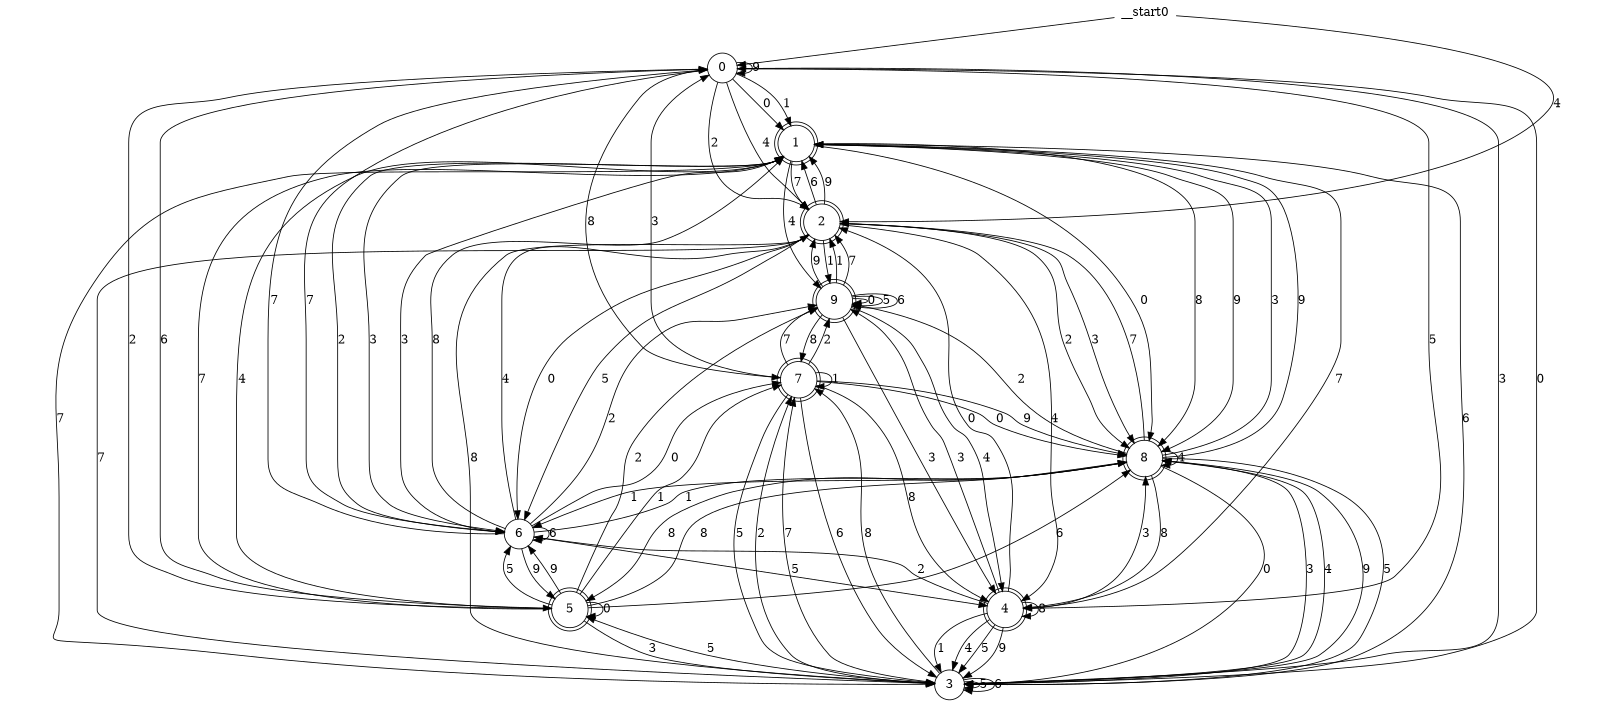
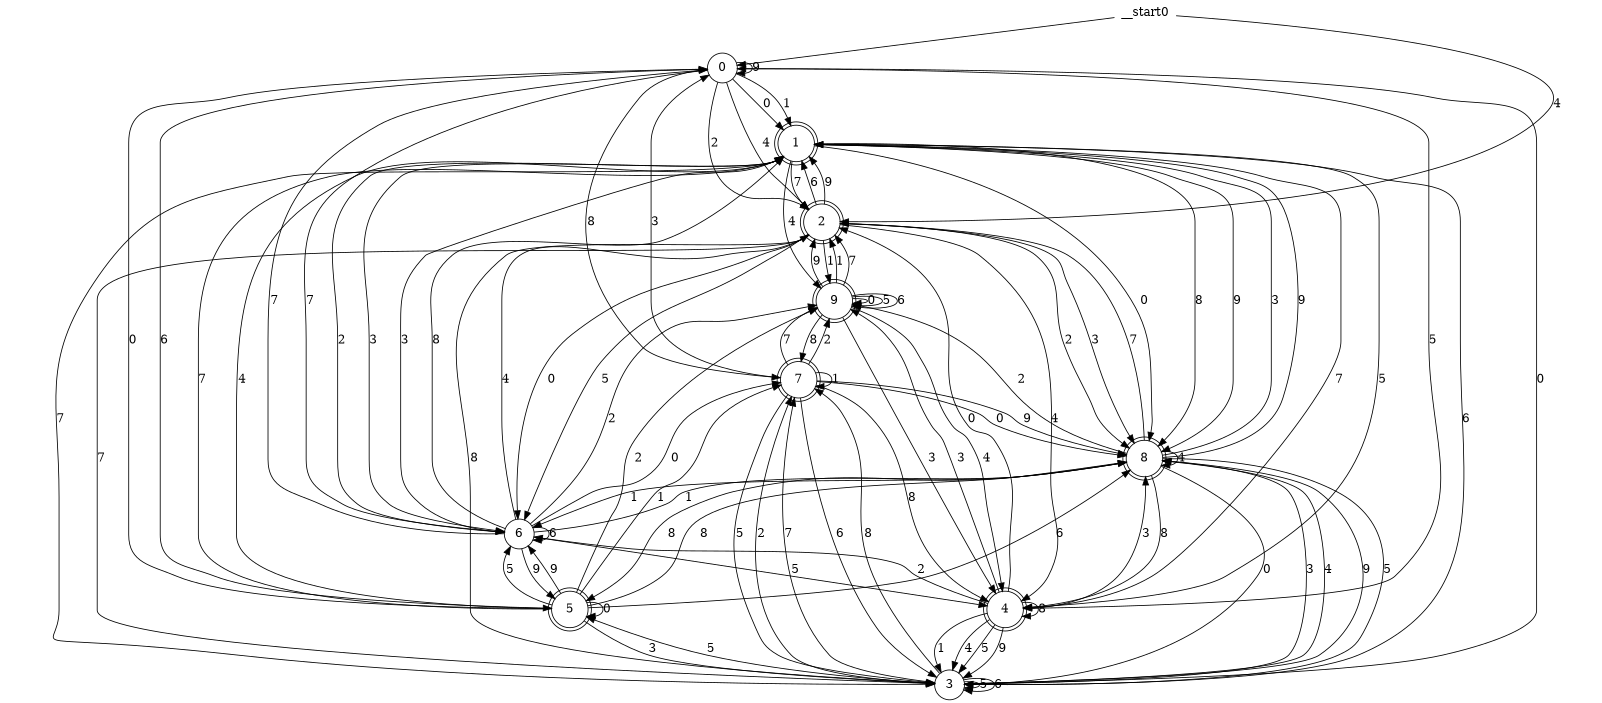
none -> (1379, 232)
(1498, 264) -> none
(133, 340) -> (133, 340)
